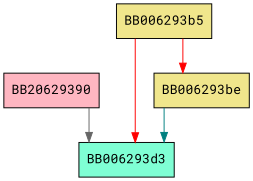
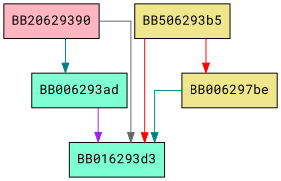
(164, 21) -> (182, 21)
none -> (79, 90)
(202, 90) -> (230, 90)
(127, 160) -> (117, 160)
